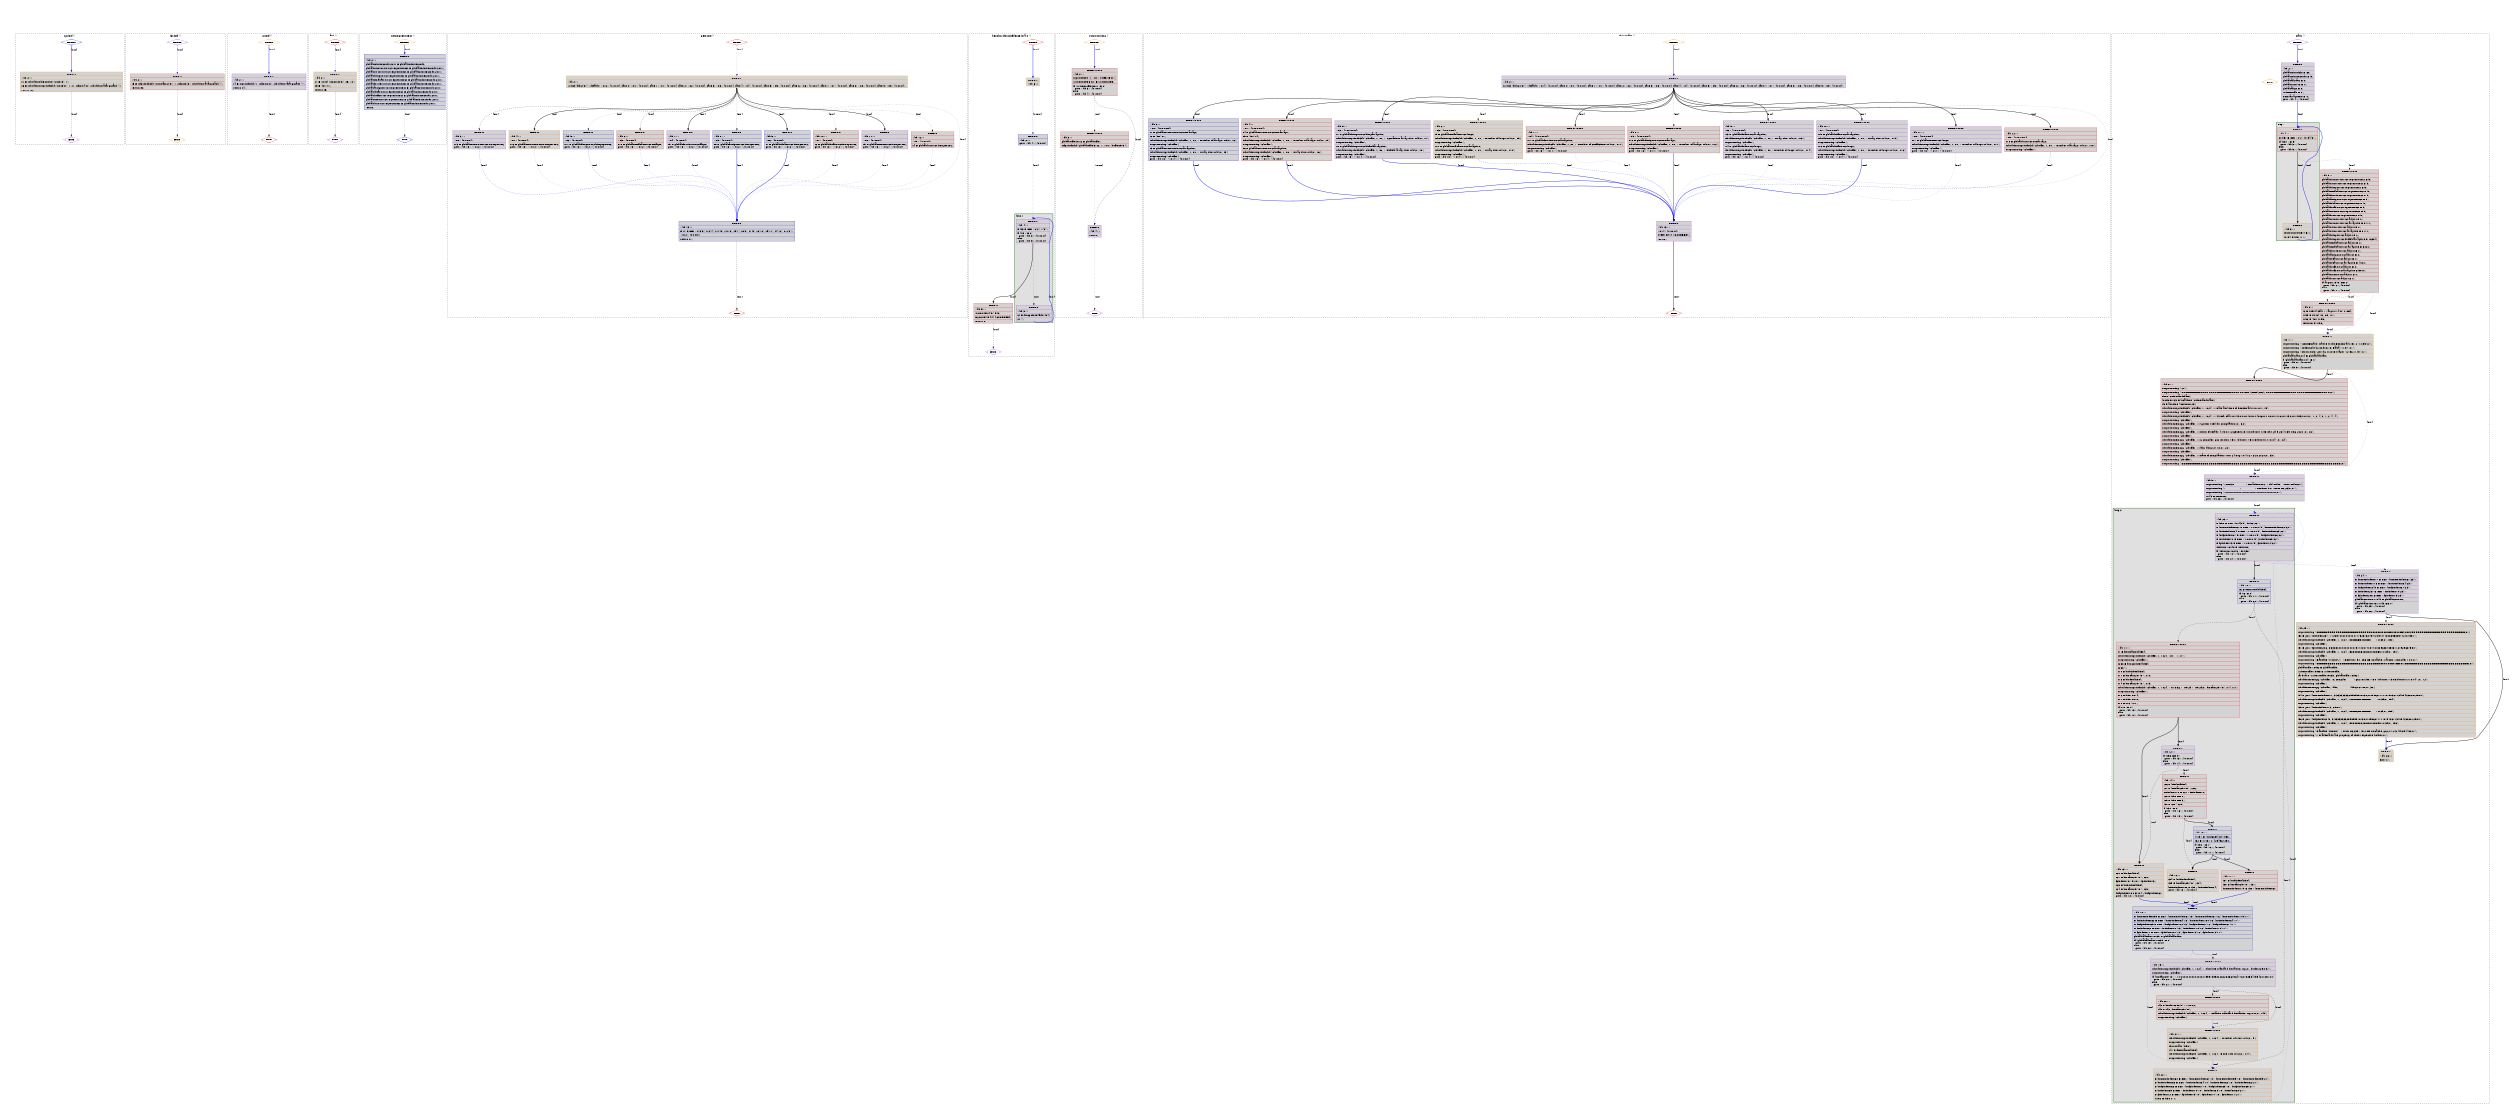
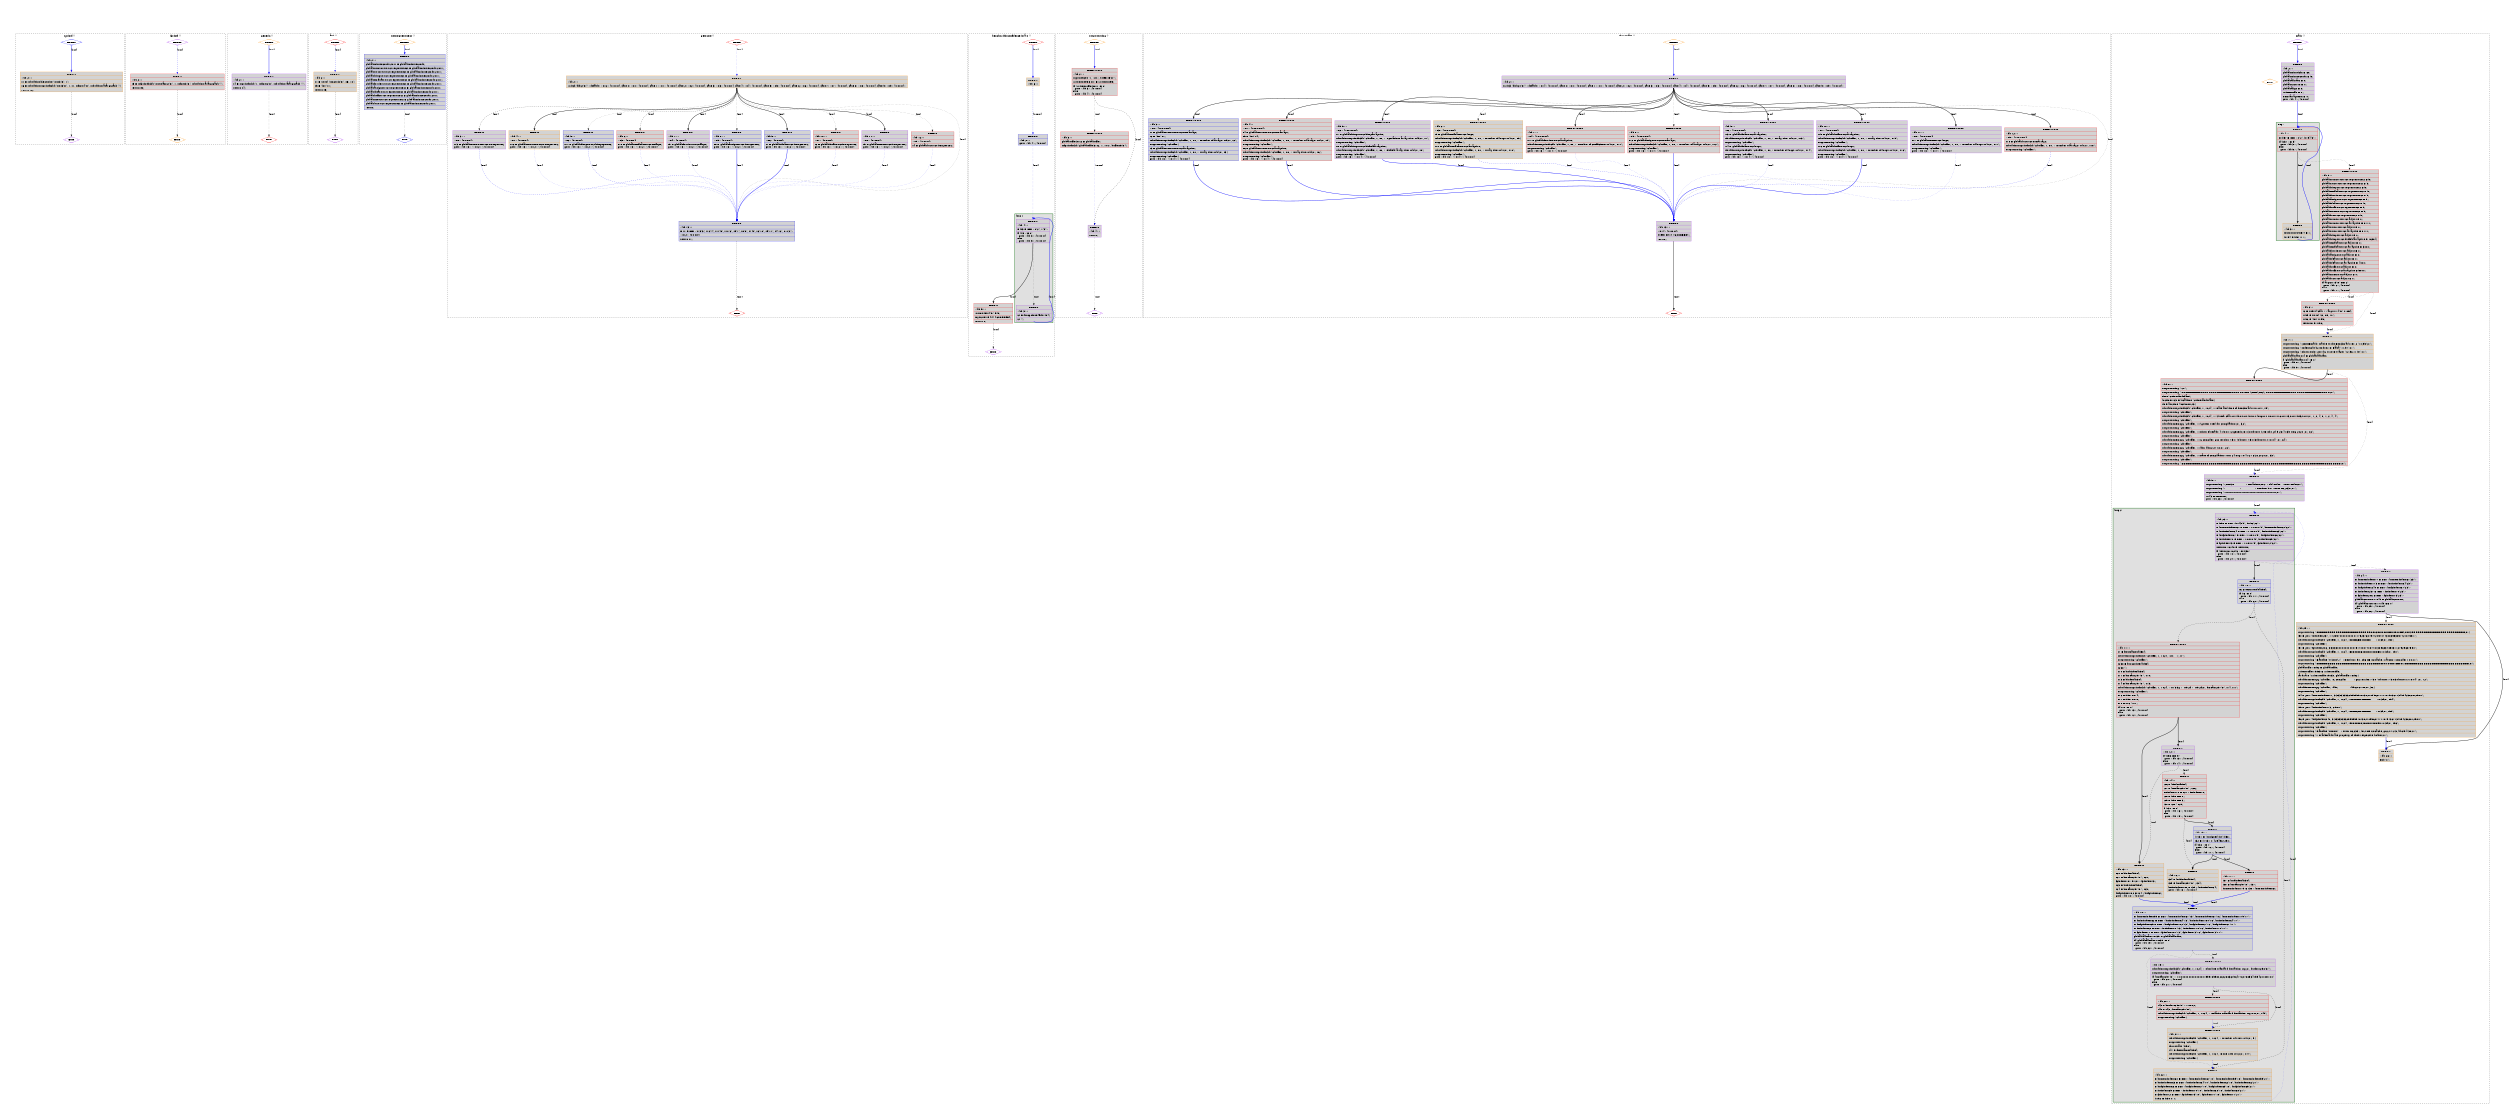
(267, 36) -> (267, 36)
